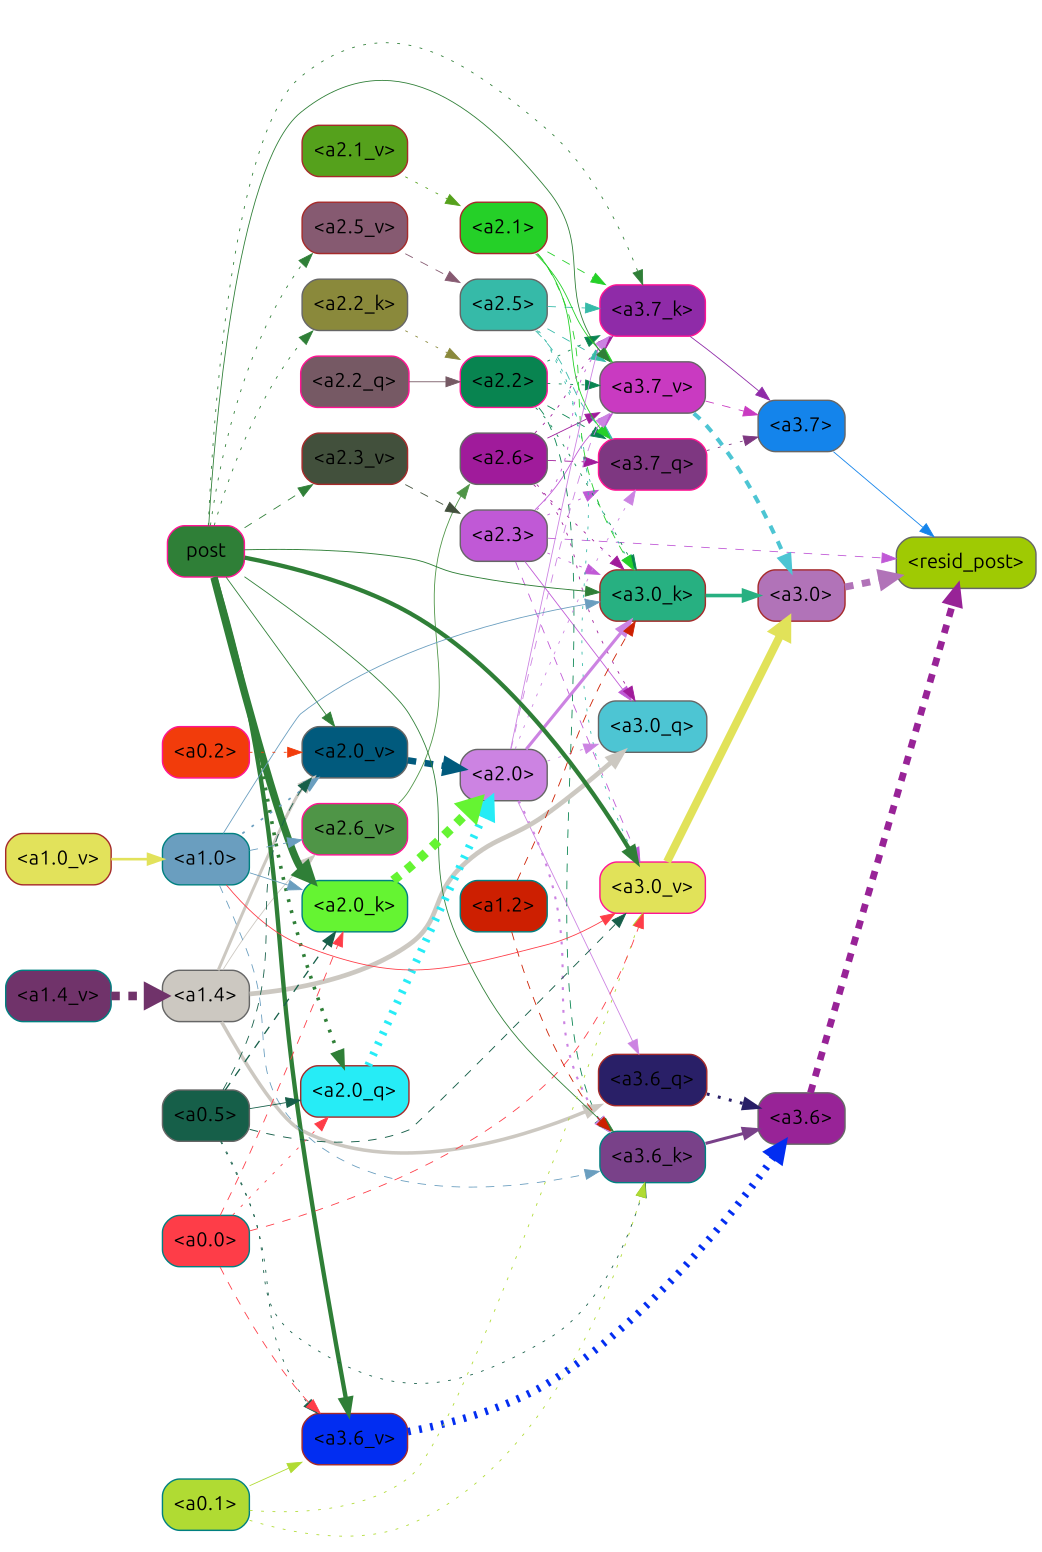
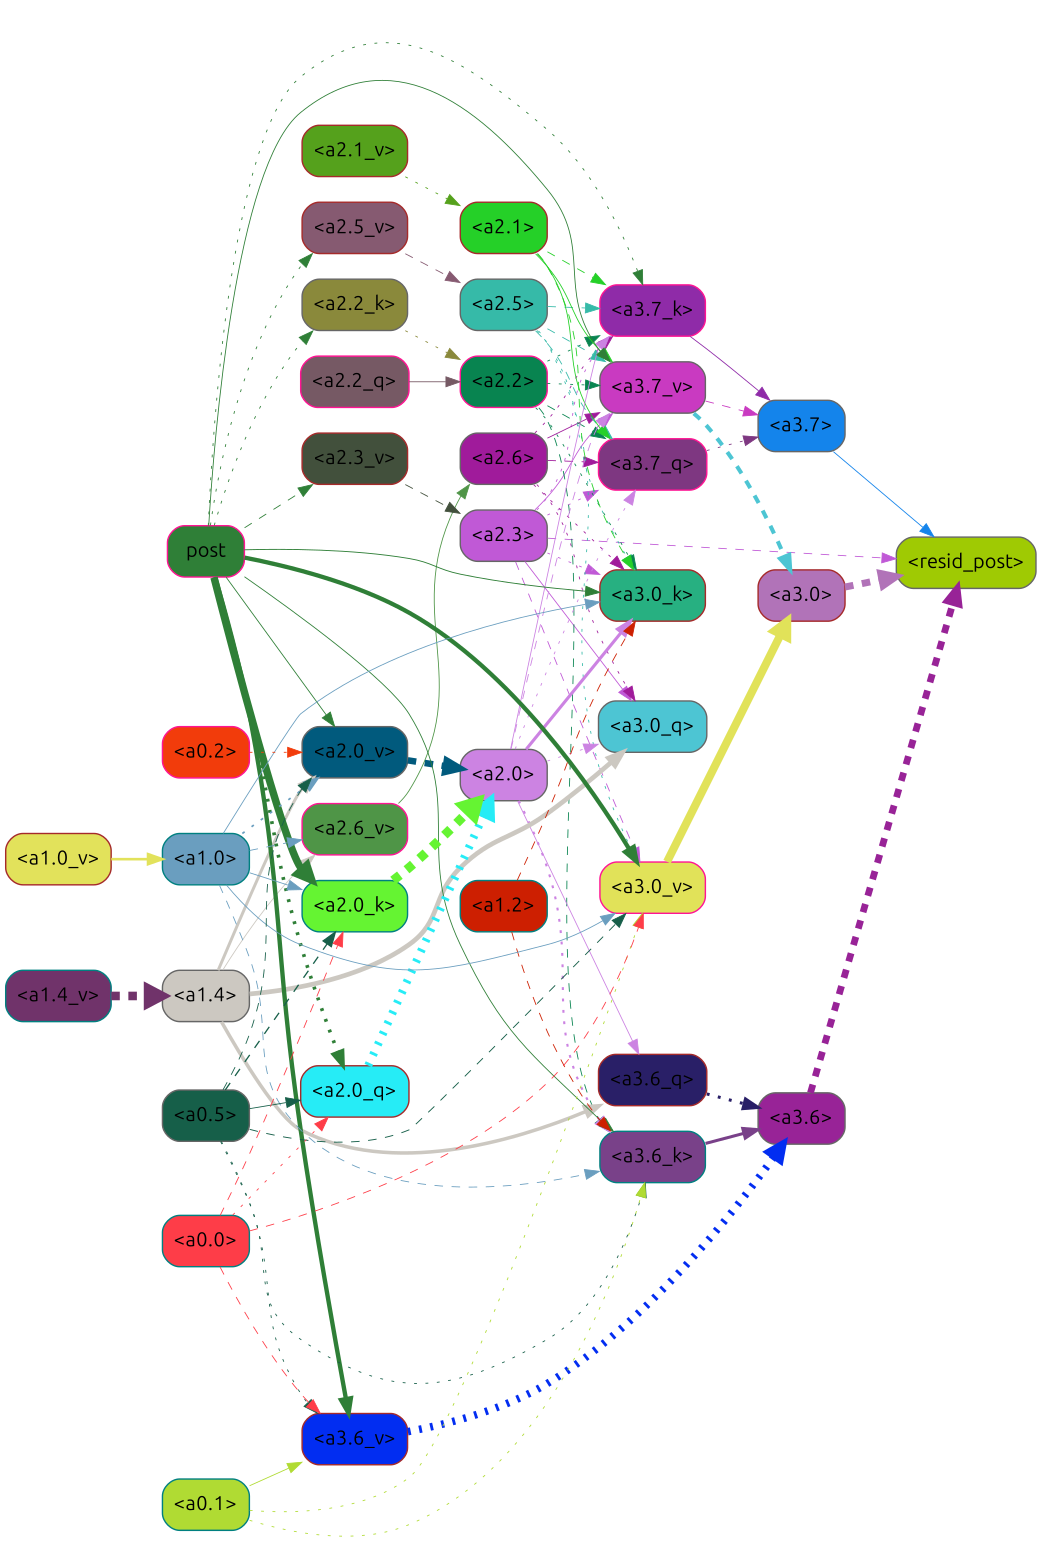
(725, 596) -> none
(395, 969) -> (395, 969)
